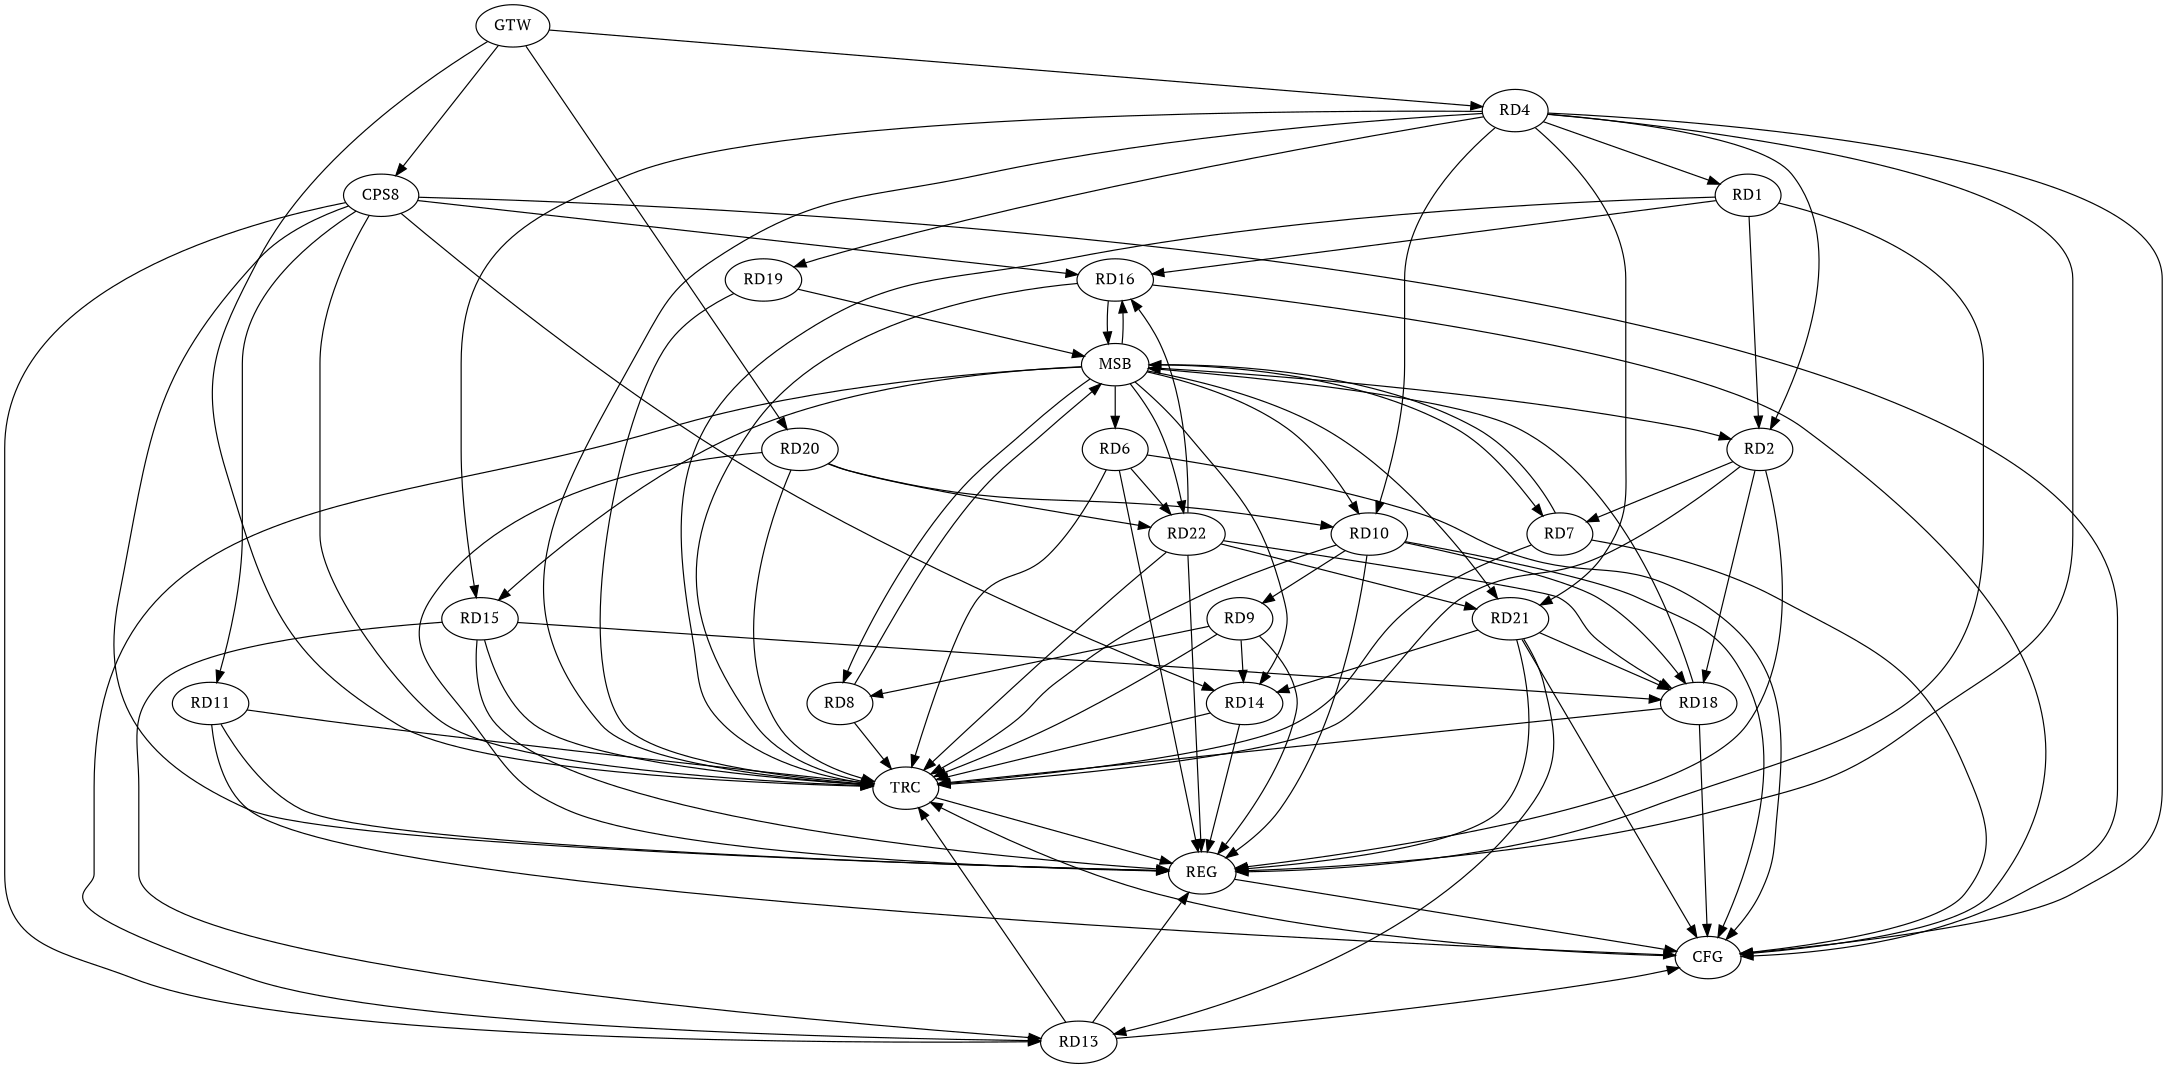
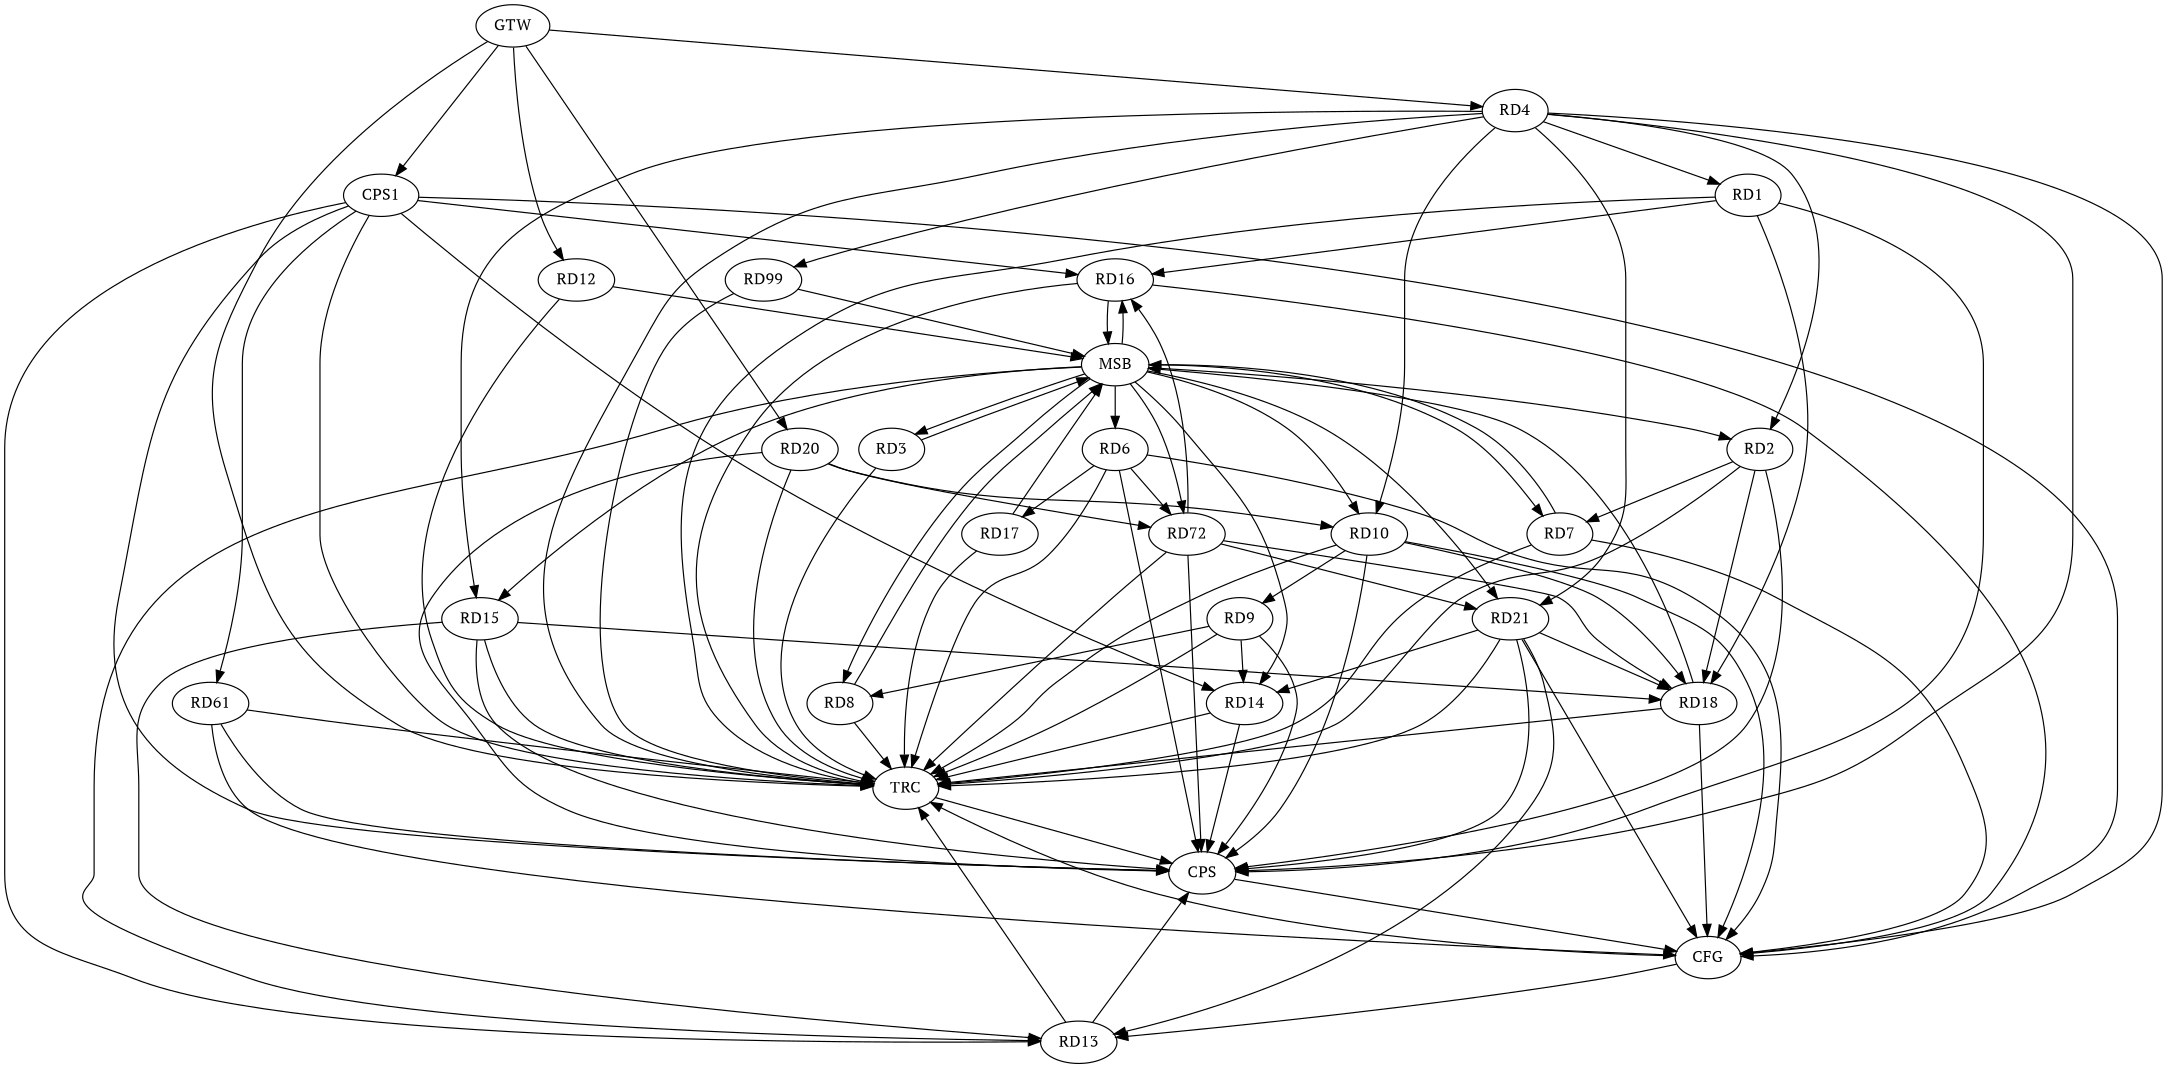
(381, 195) -> (381, 195)
none -> (576, 280)
(763, 280) -> (763, 280)
(1754, 316) -> (1806, 450)
none -> (892, 449)
none -> (1000, 534)
(1187, 534) -> (1187, 534)
(211, 703) -> (211, 703)
none -> (1247, 764)
(1202, 873) -> (1202, 873)
(1393, 1010) -> (1403, 1007)
